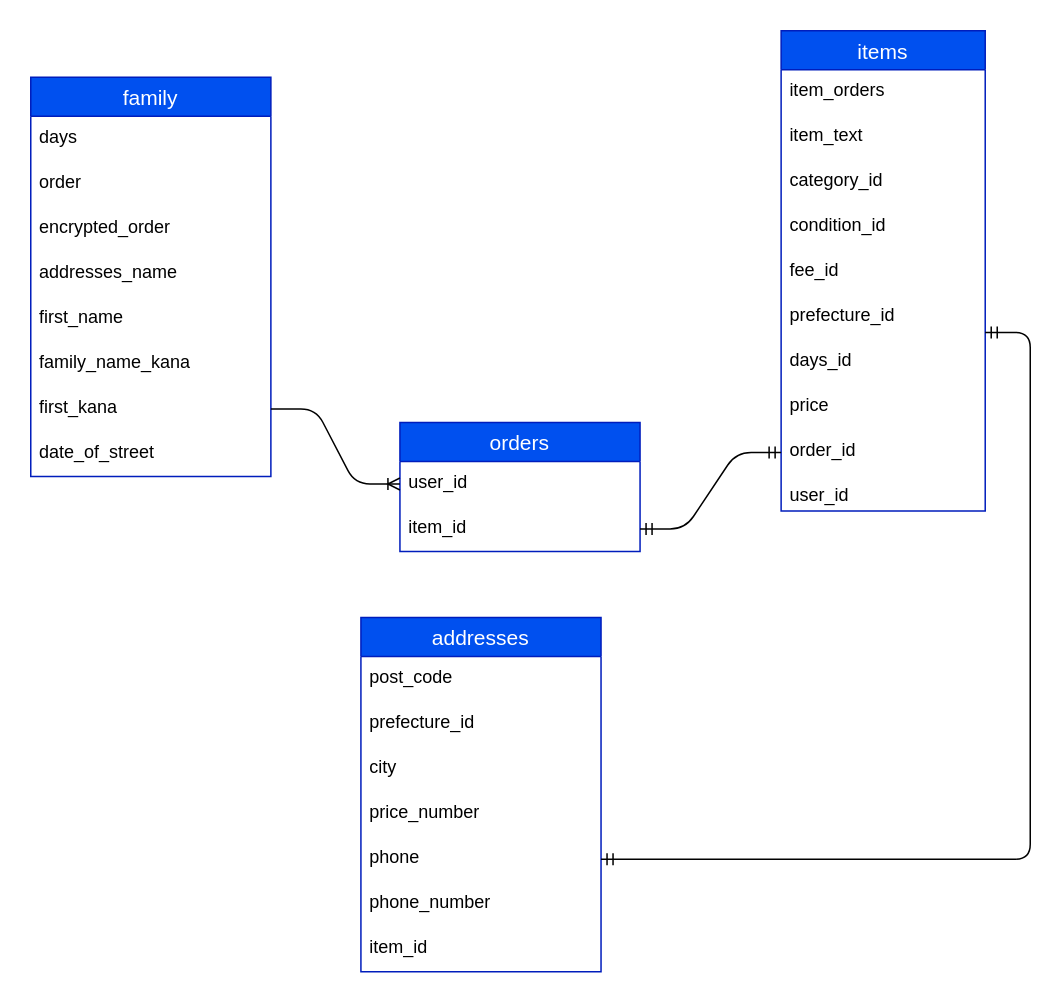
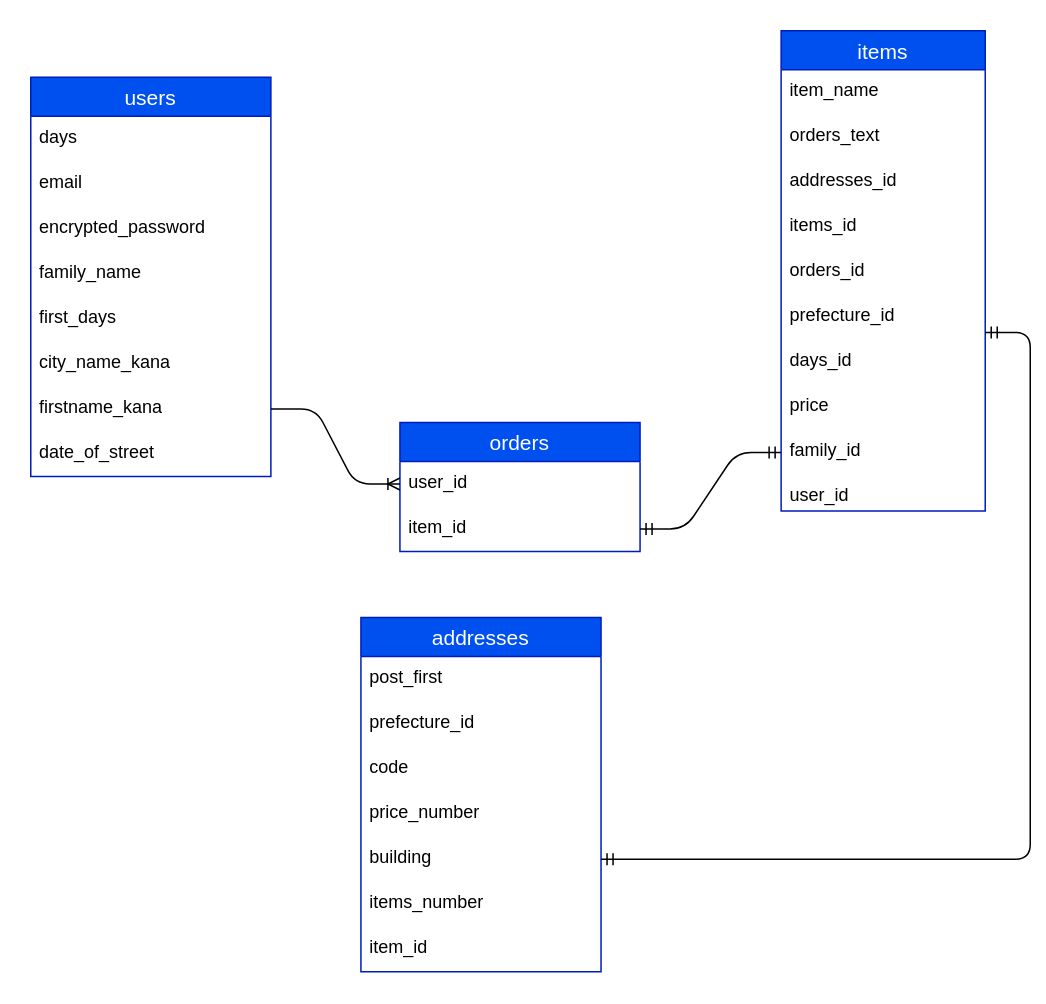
(842, 90) -> (832, 90)
(150, 98) -> (150, 98)
(832, 135) -> (844, 135)
(842, 180) -> (847, 180)
(64, 182) -> (60, 182)
(842, 225) -> (825, 225)
(115, 227) -> (130, 227)
(817, 270) -> (832, 270)
(110, 272) -> (90, 272)
(87, 317) -> (87, 317)
(115, 362) -> (107, 362)
(87, 407) -> (107, 407)
(827, 450) -> (827, 450)
(414, 677) -> (417, 677)
(387, 767) -> (389, 767)
(394, 857) -> (402, 857)
(429, 902) -> (427, 902)
